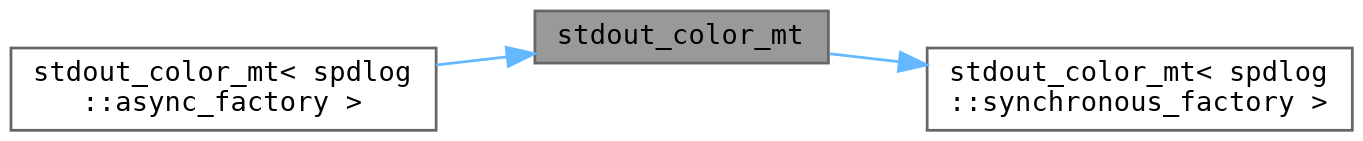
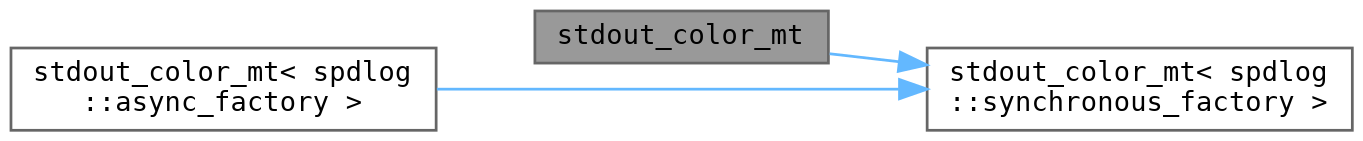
(471, 61) -> (668, 89)
